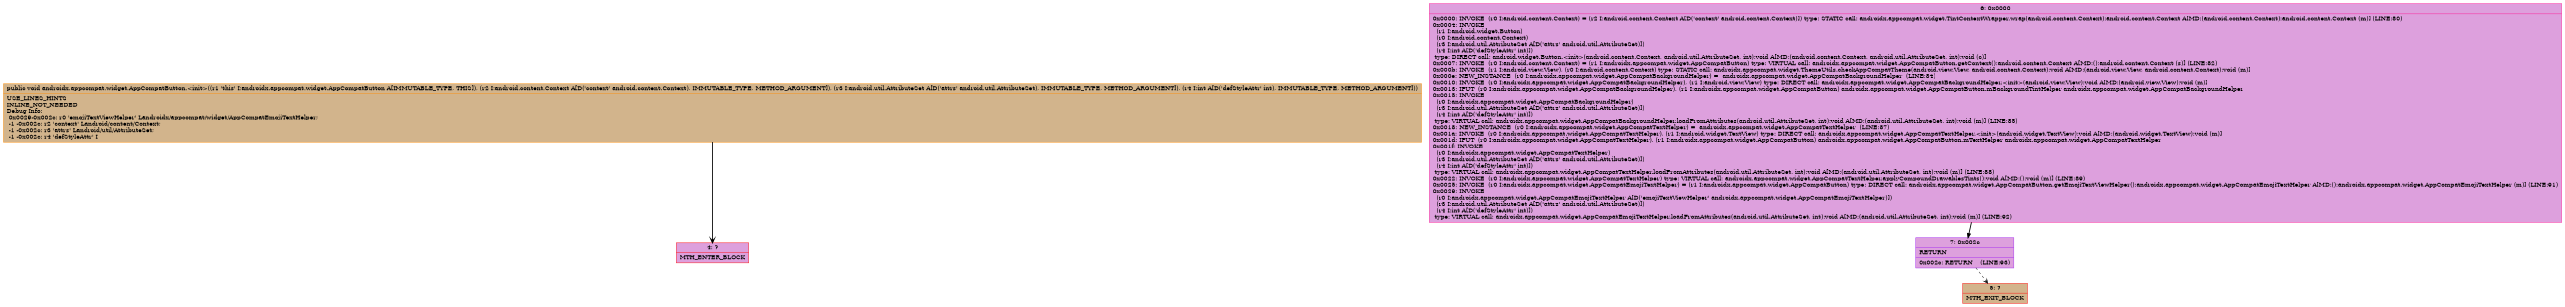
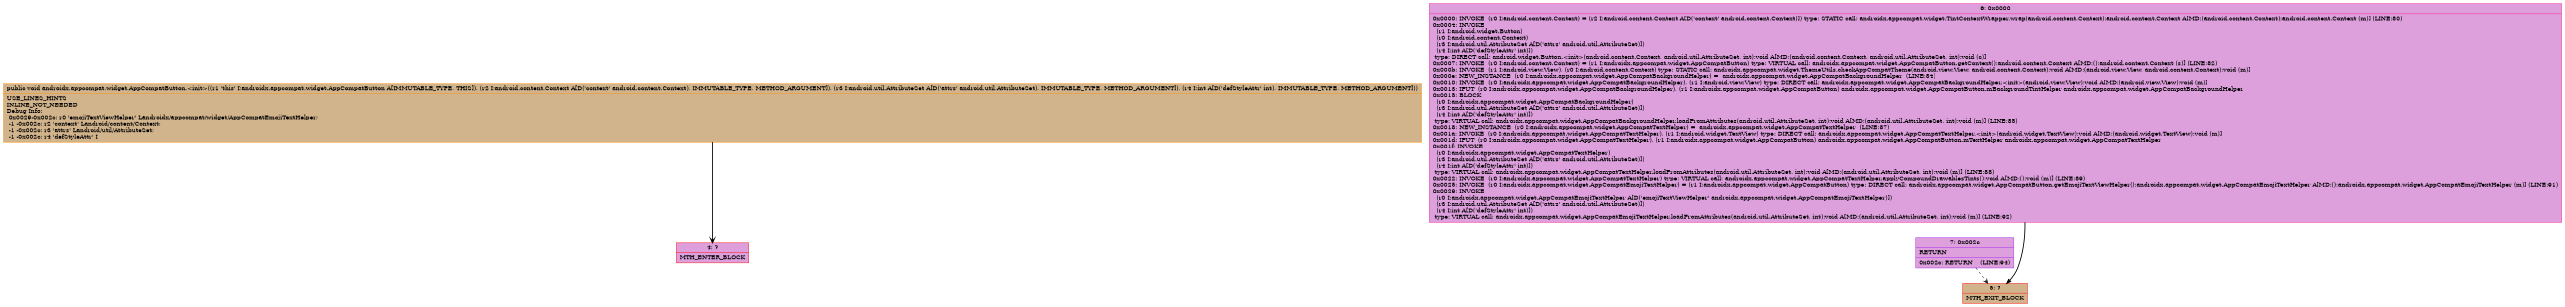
(1461, 96) -> (1459, 96)
(1970, 228) -> (2022, 253)
(1965, 263) -> (1965, 263)
